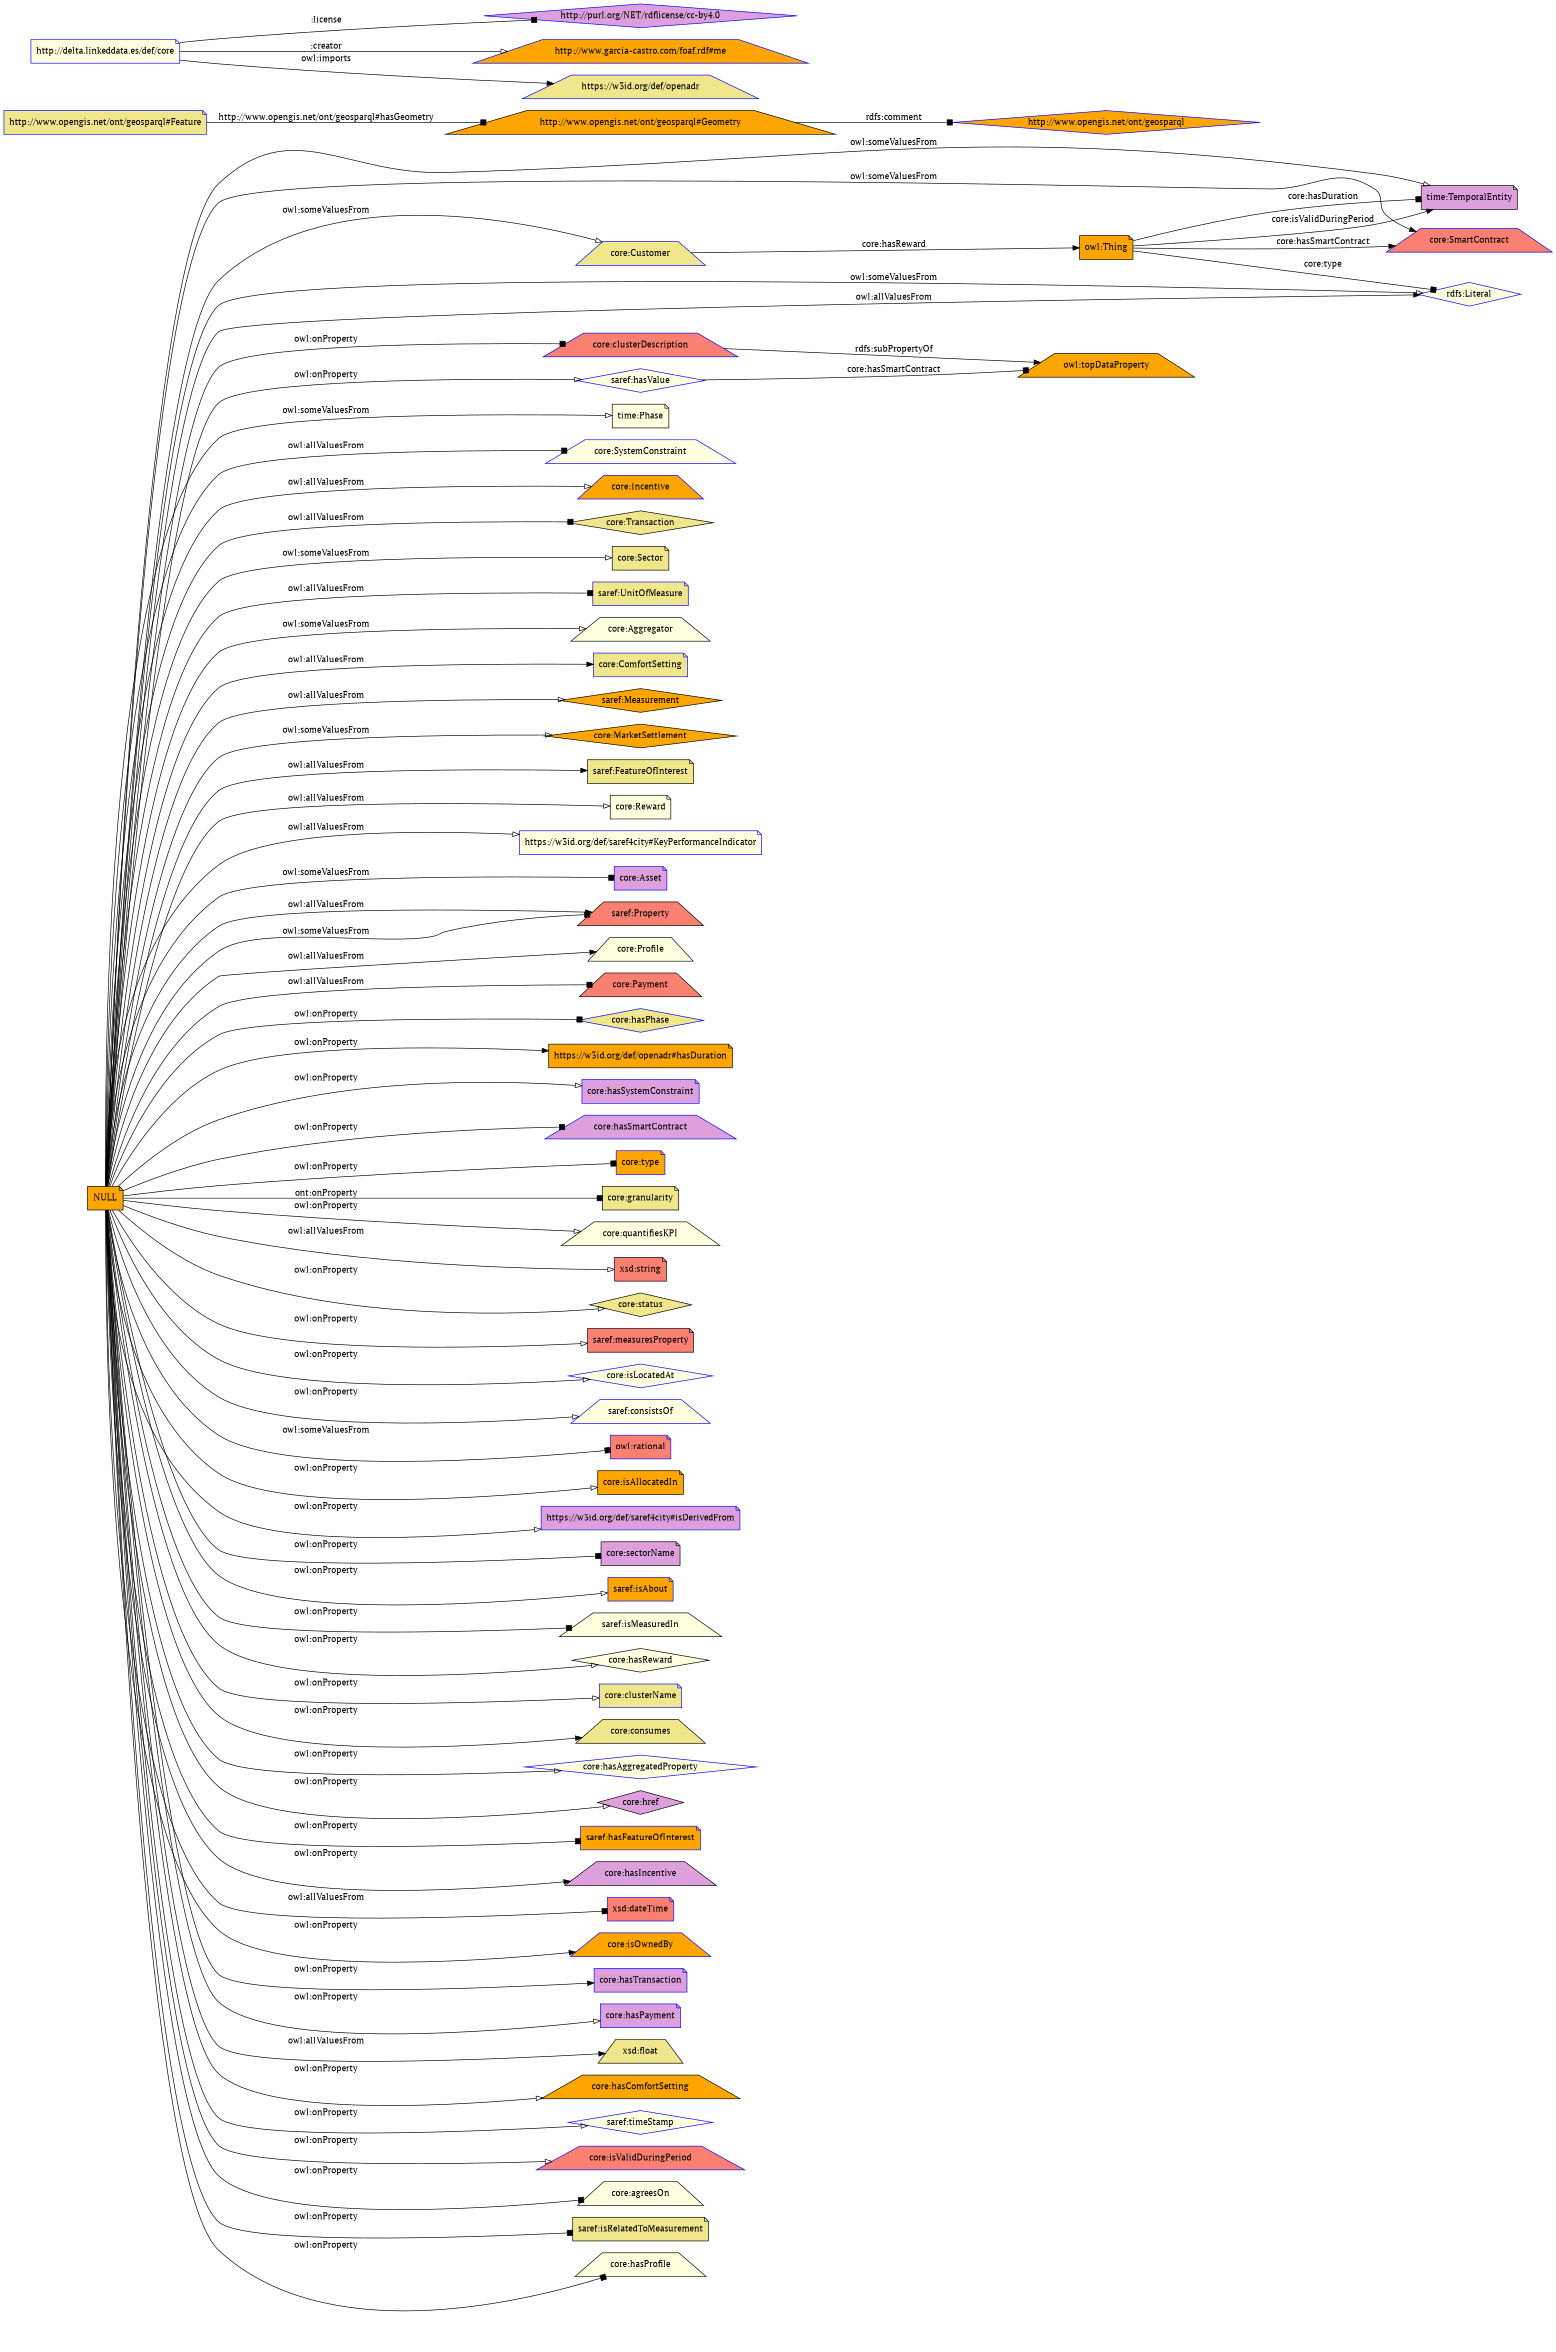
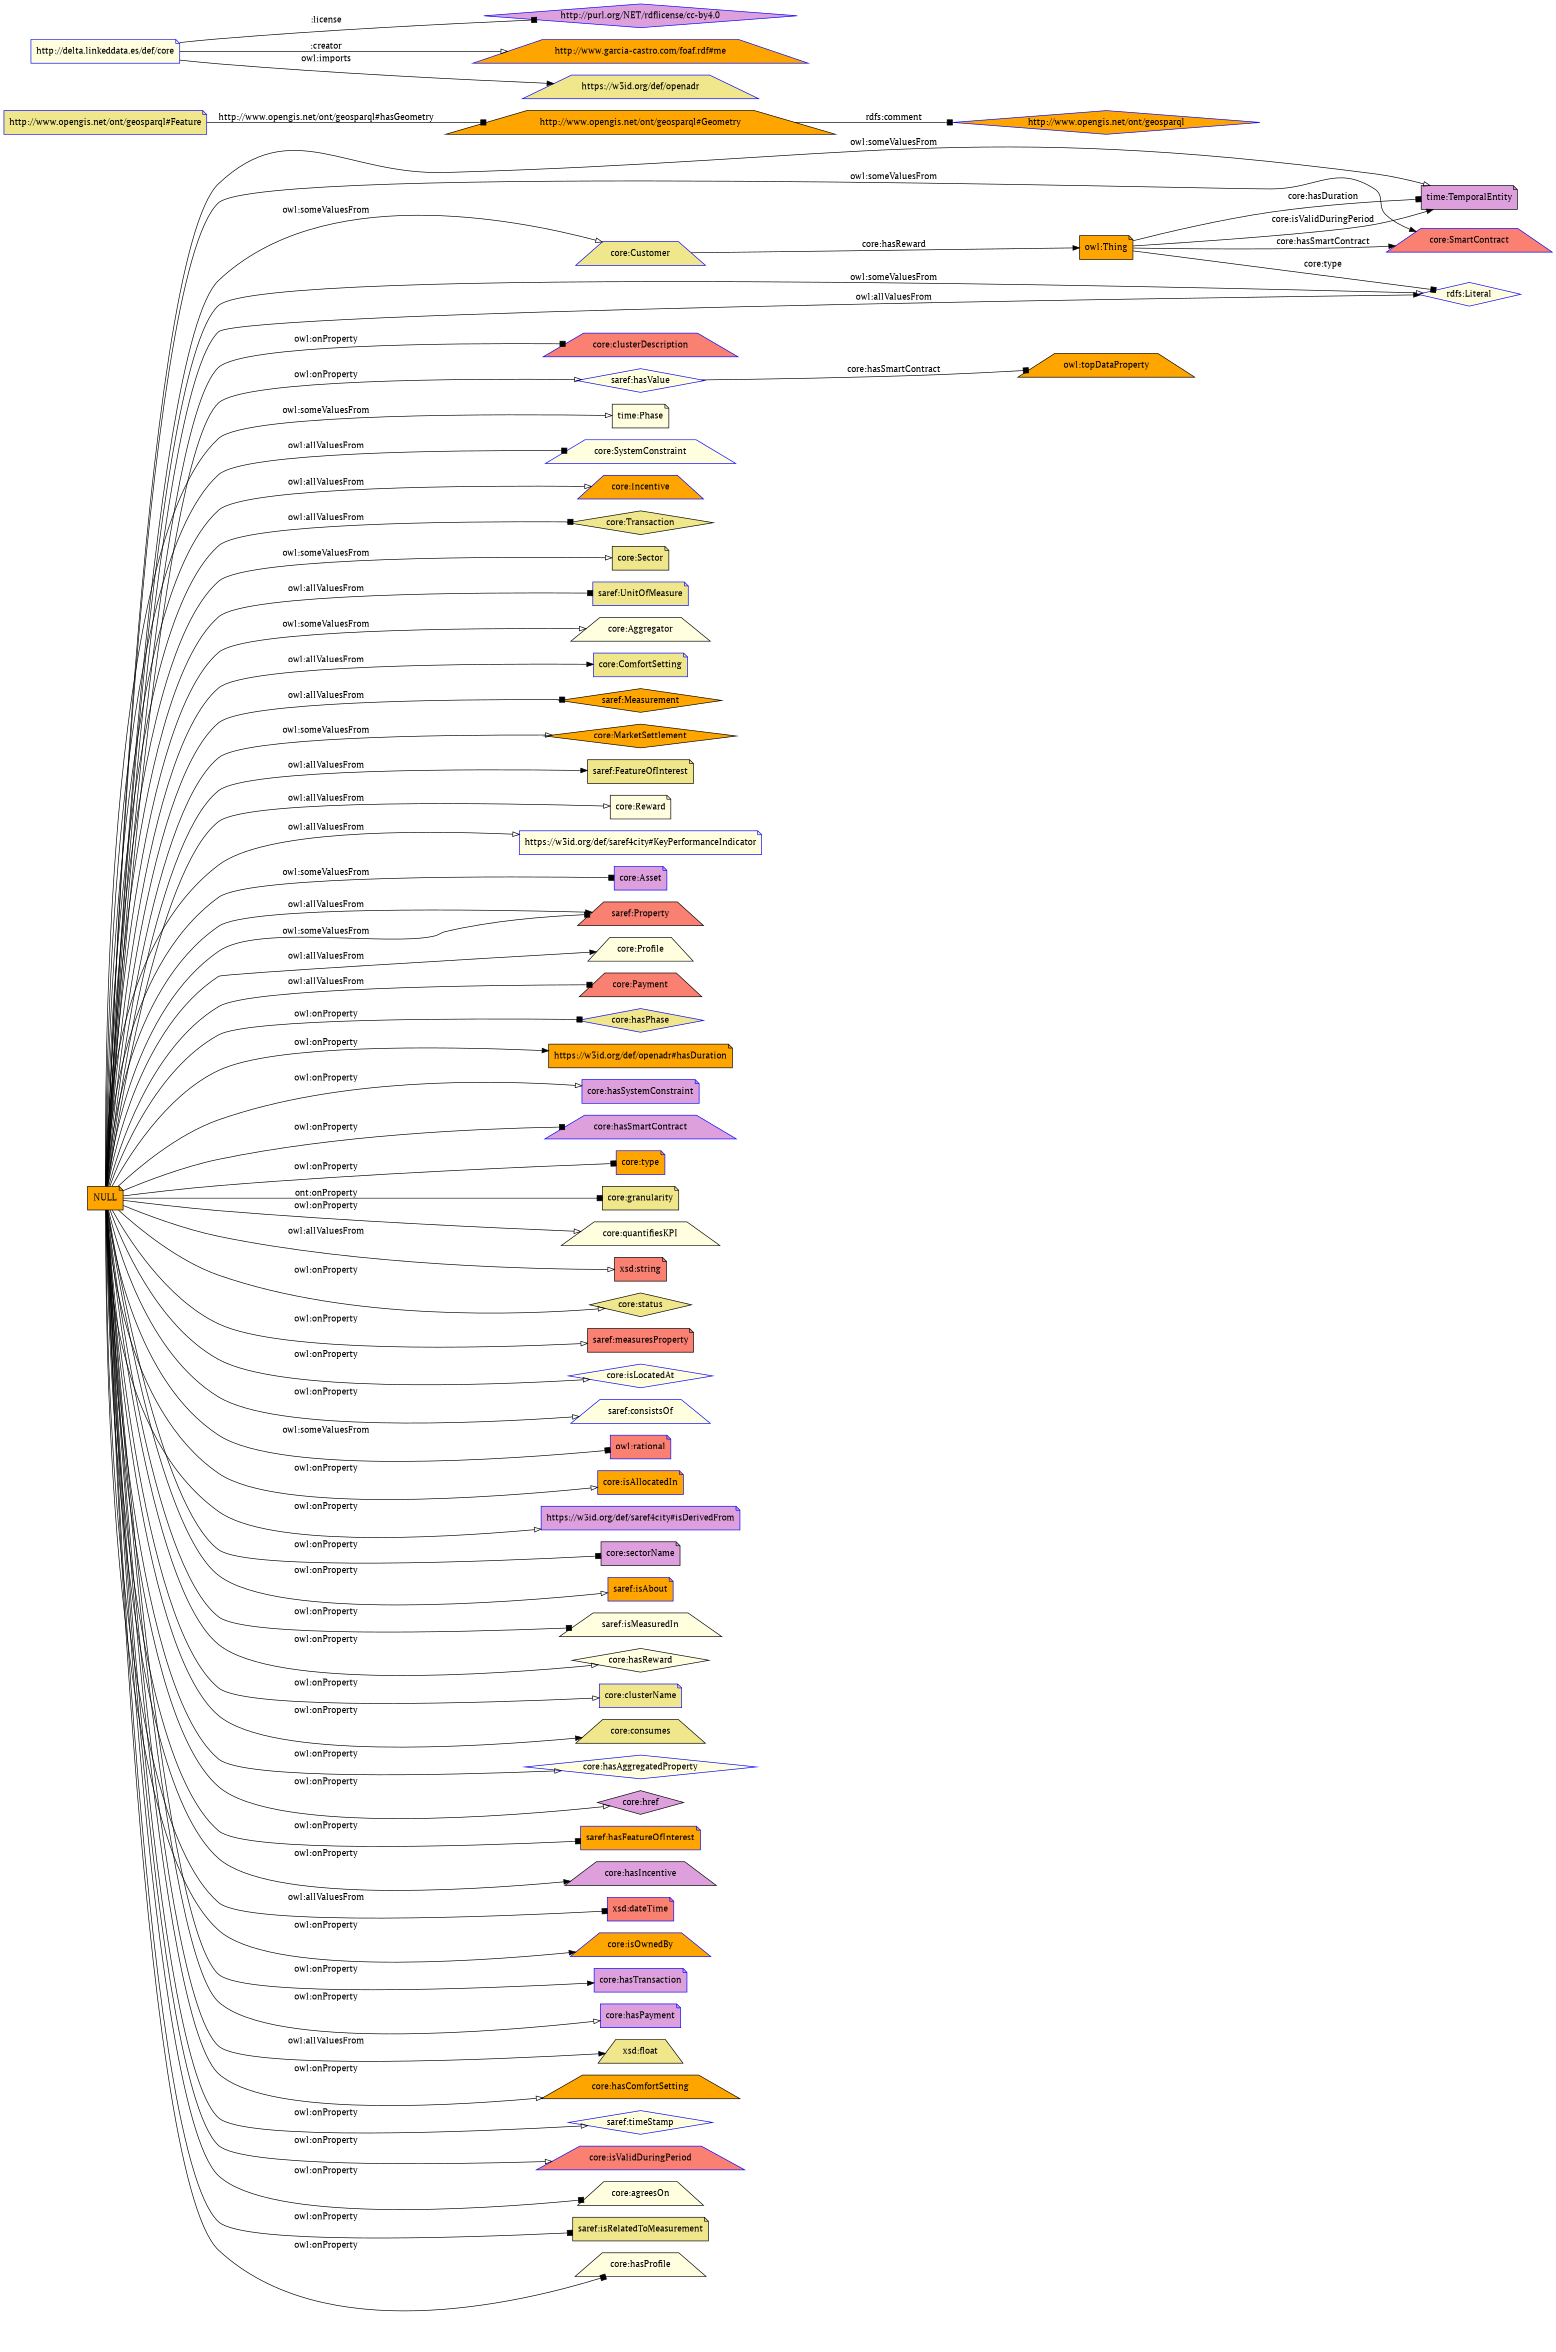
(879, 355) -> none
(182, 782) -> (182, 782)
(641, 1483) -> (641, 1483)
